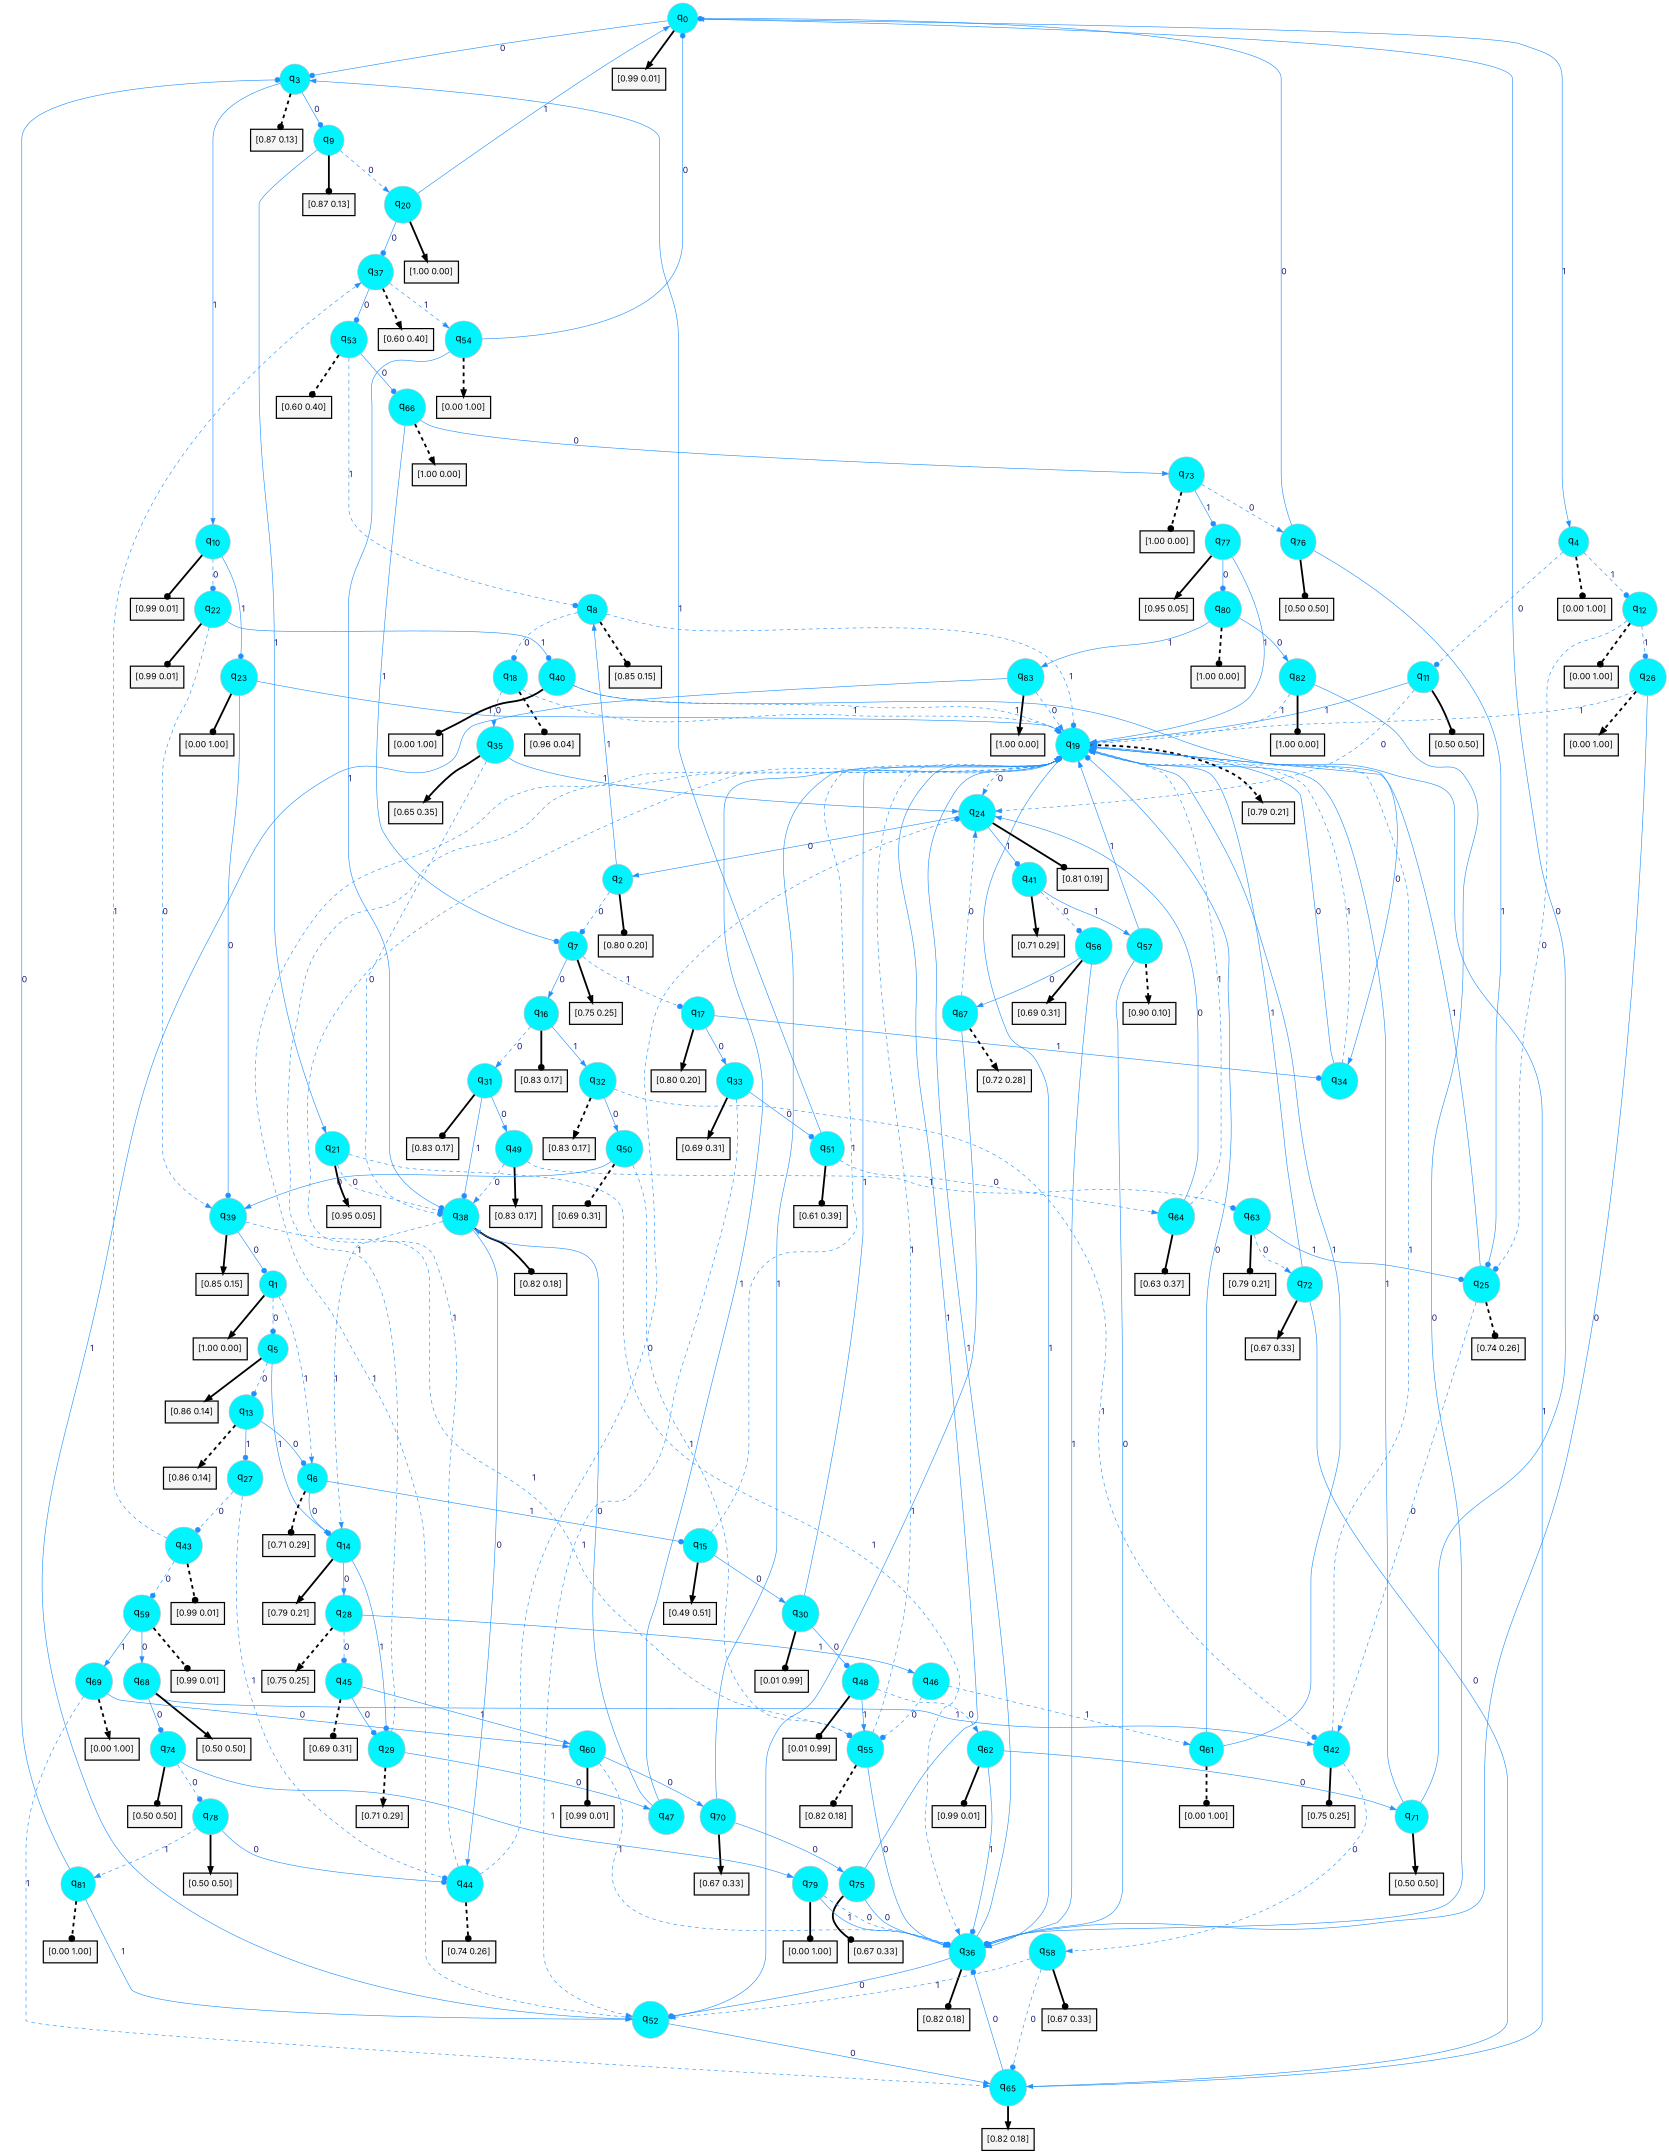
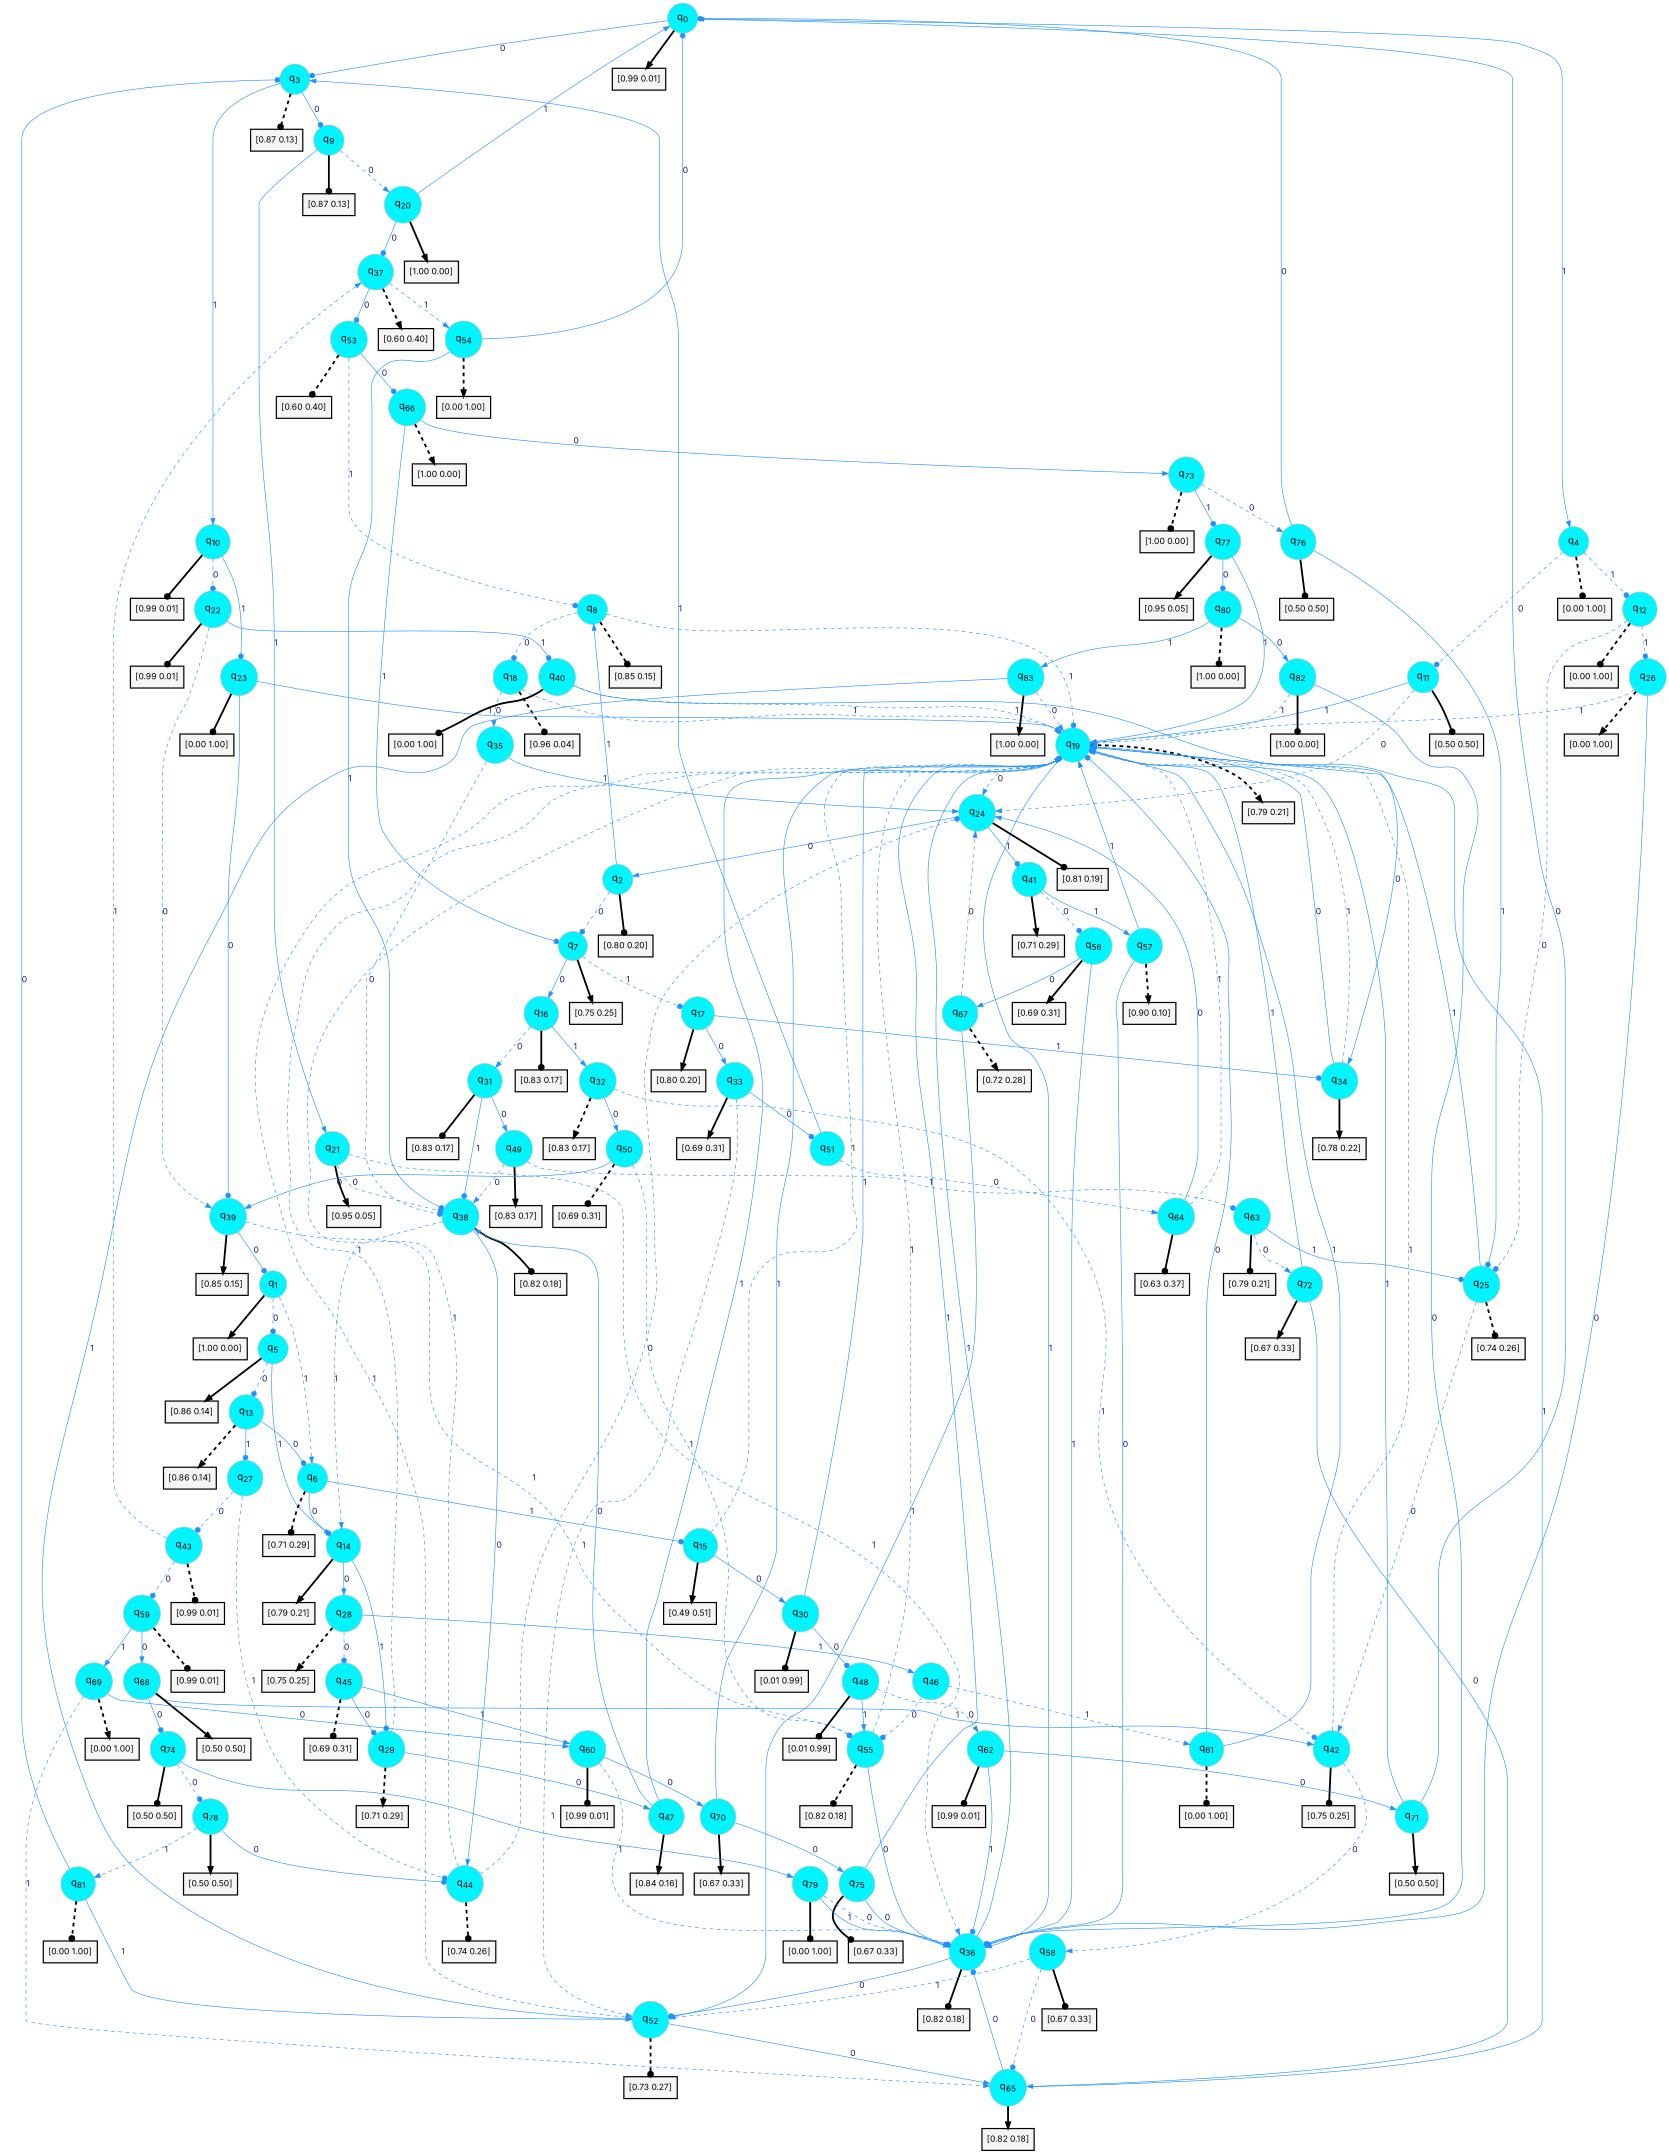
(416, 813) -> none
none -> (1339, 1149)
(821, 1217) -> none
none -> (657, 1884)
none -> (651, 2088)
